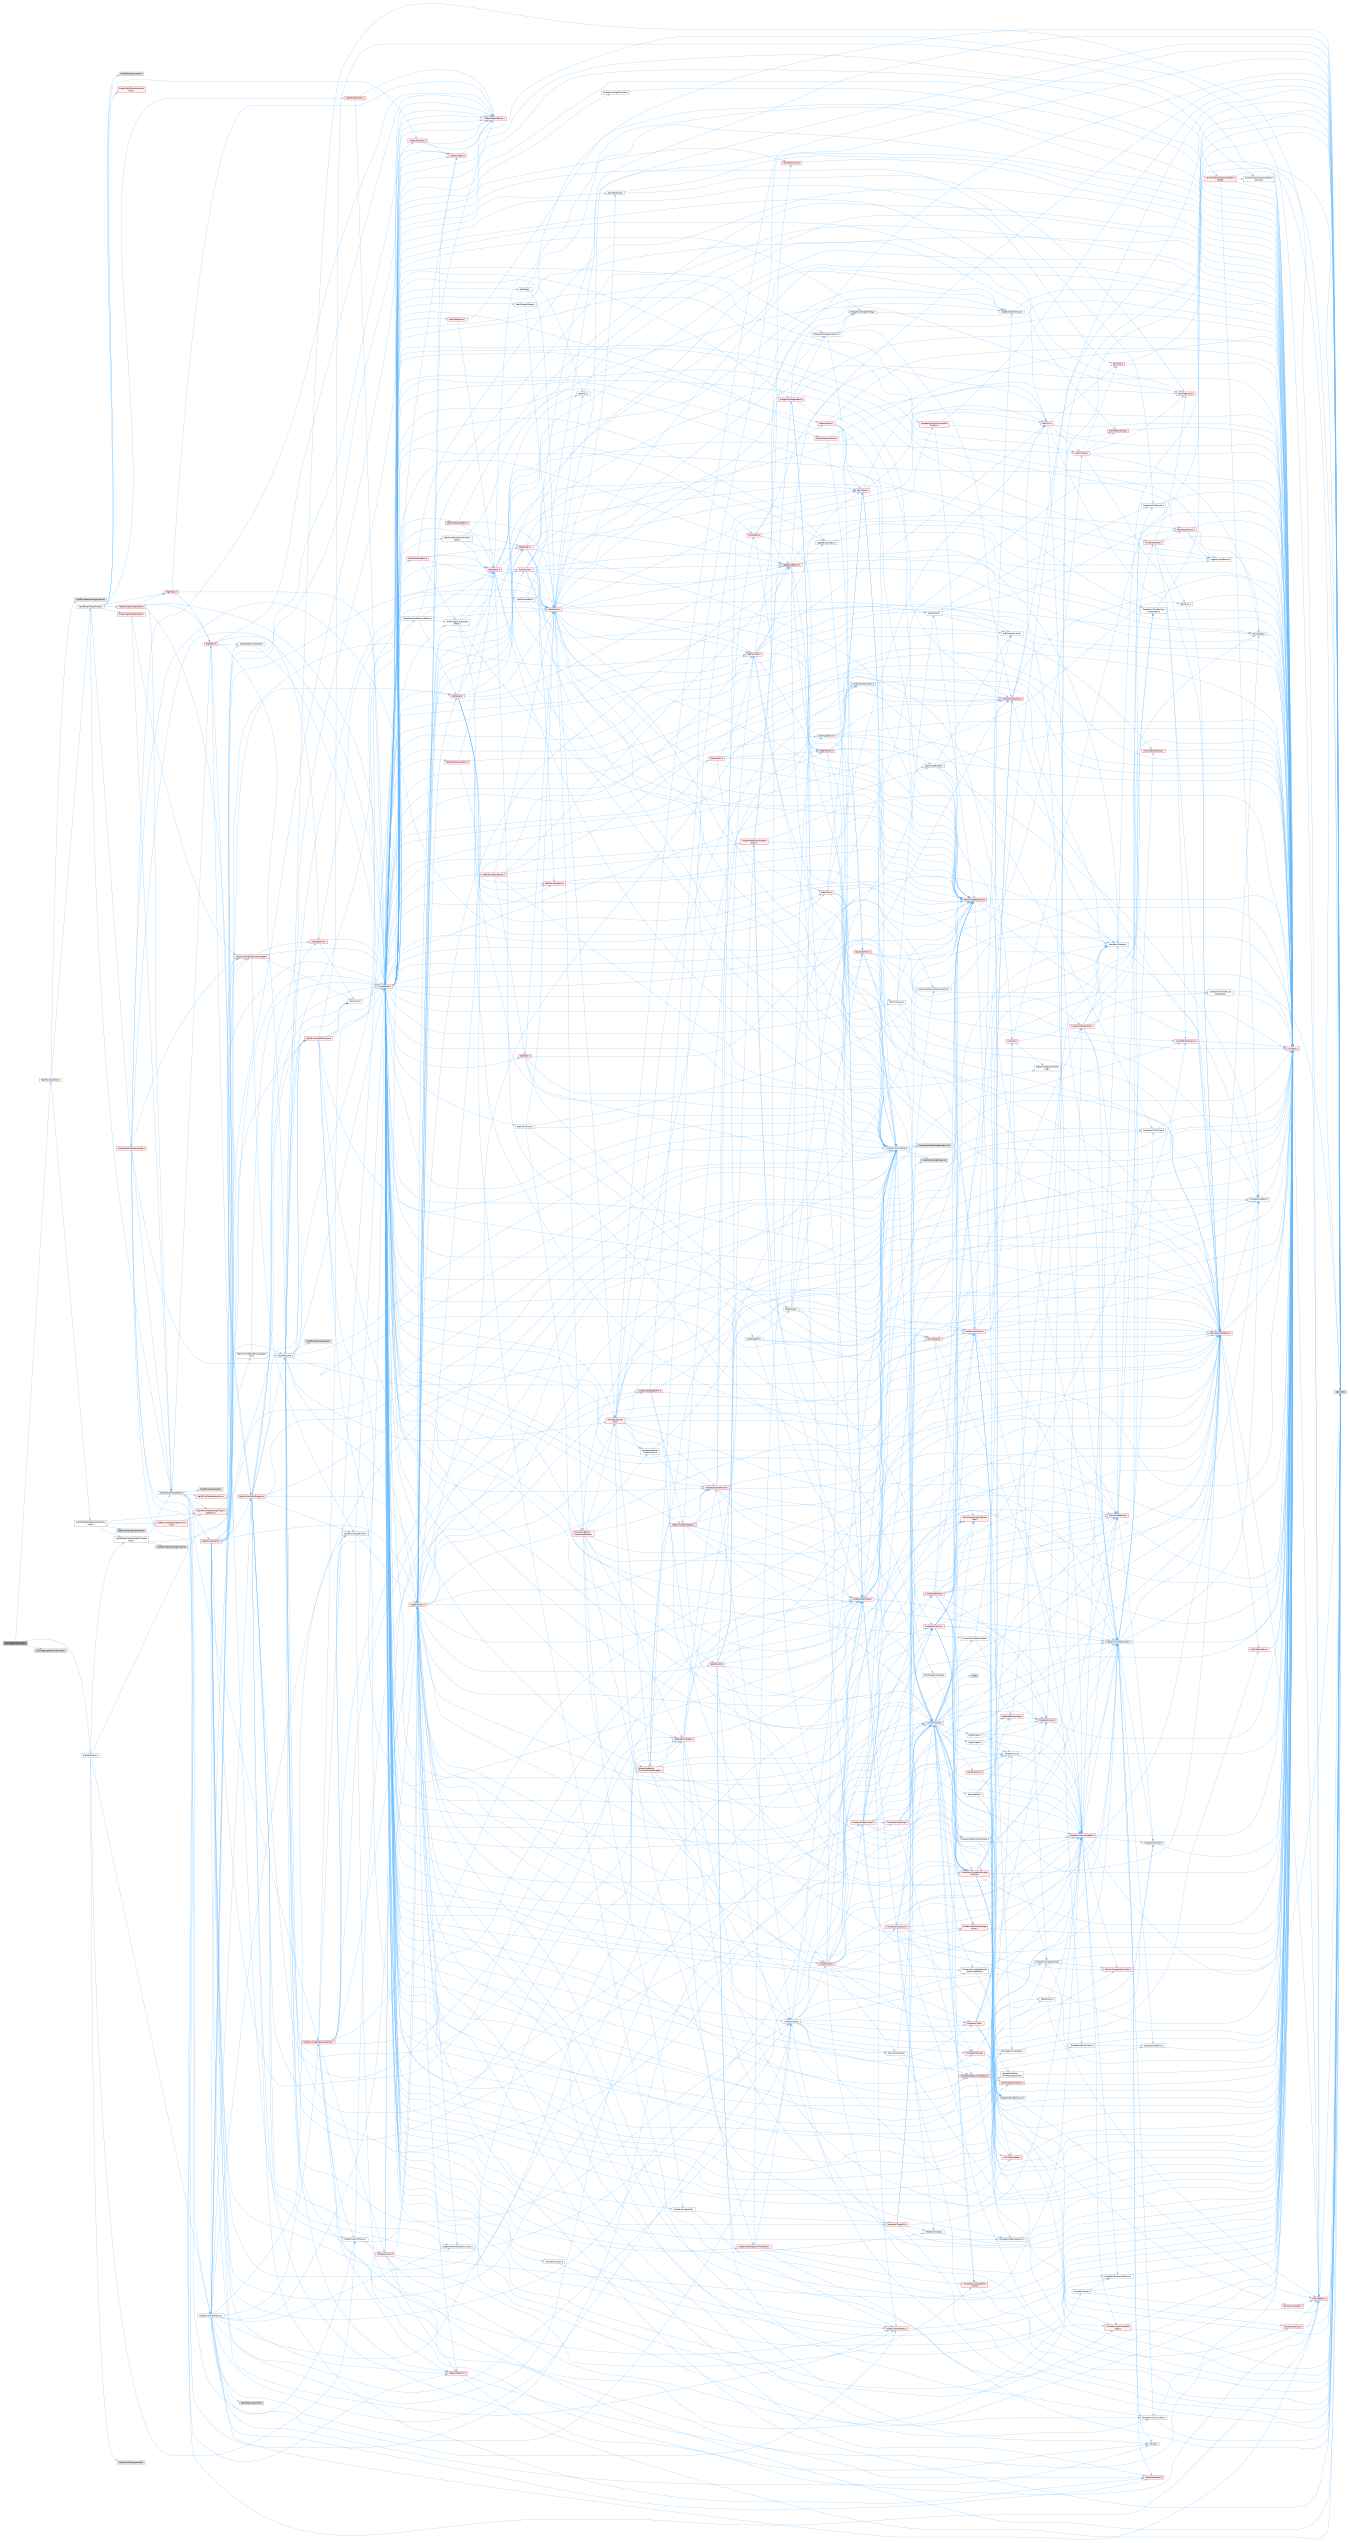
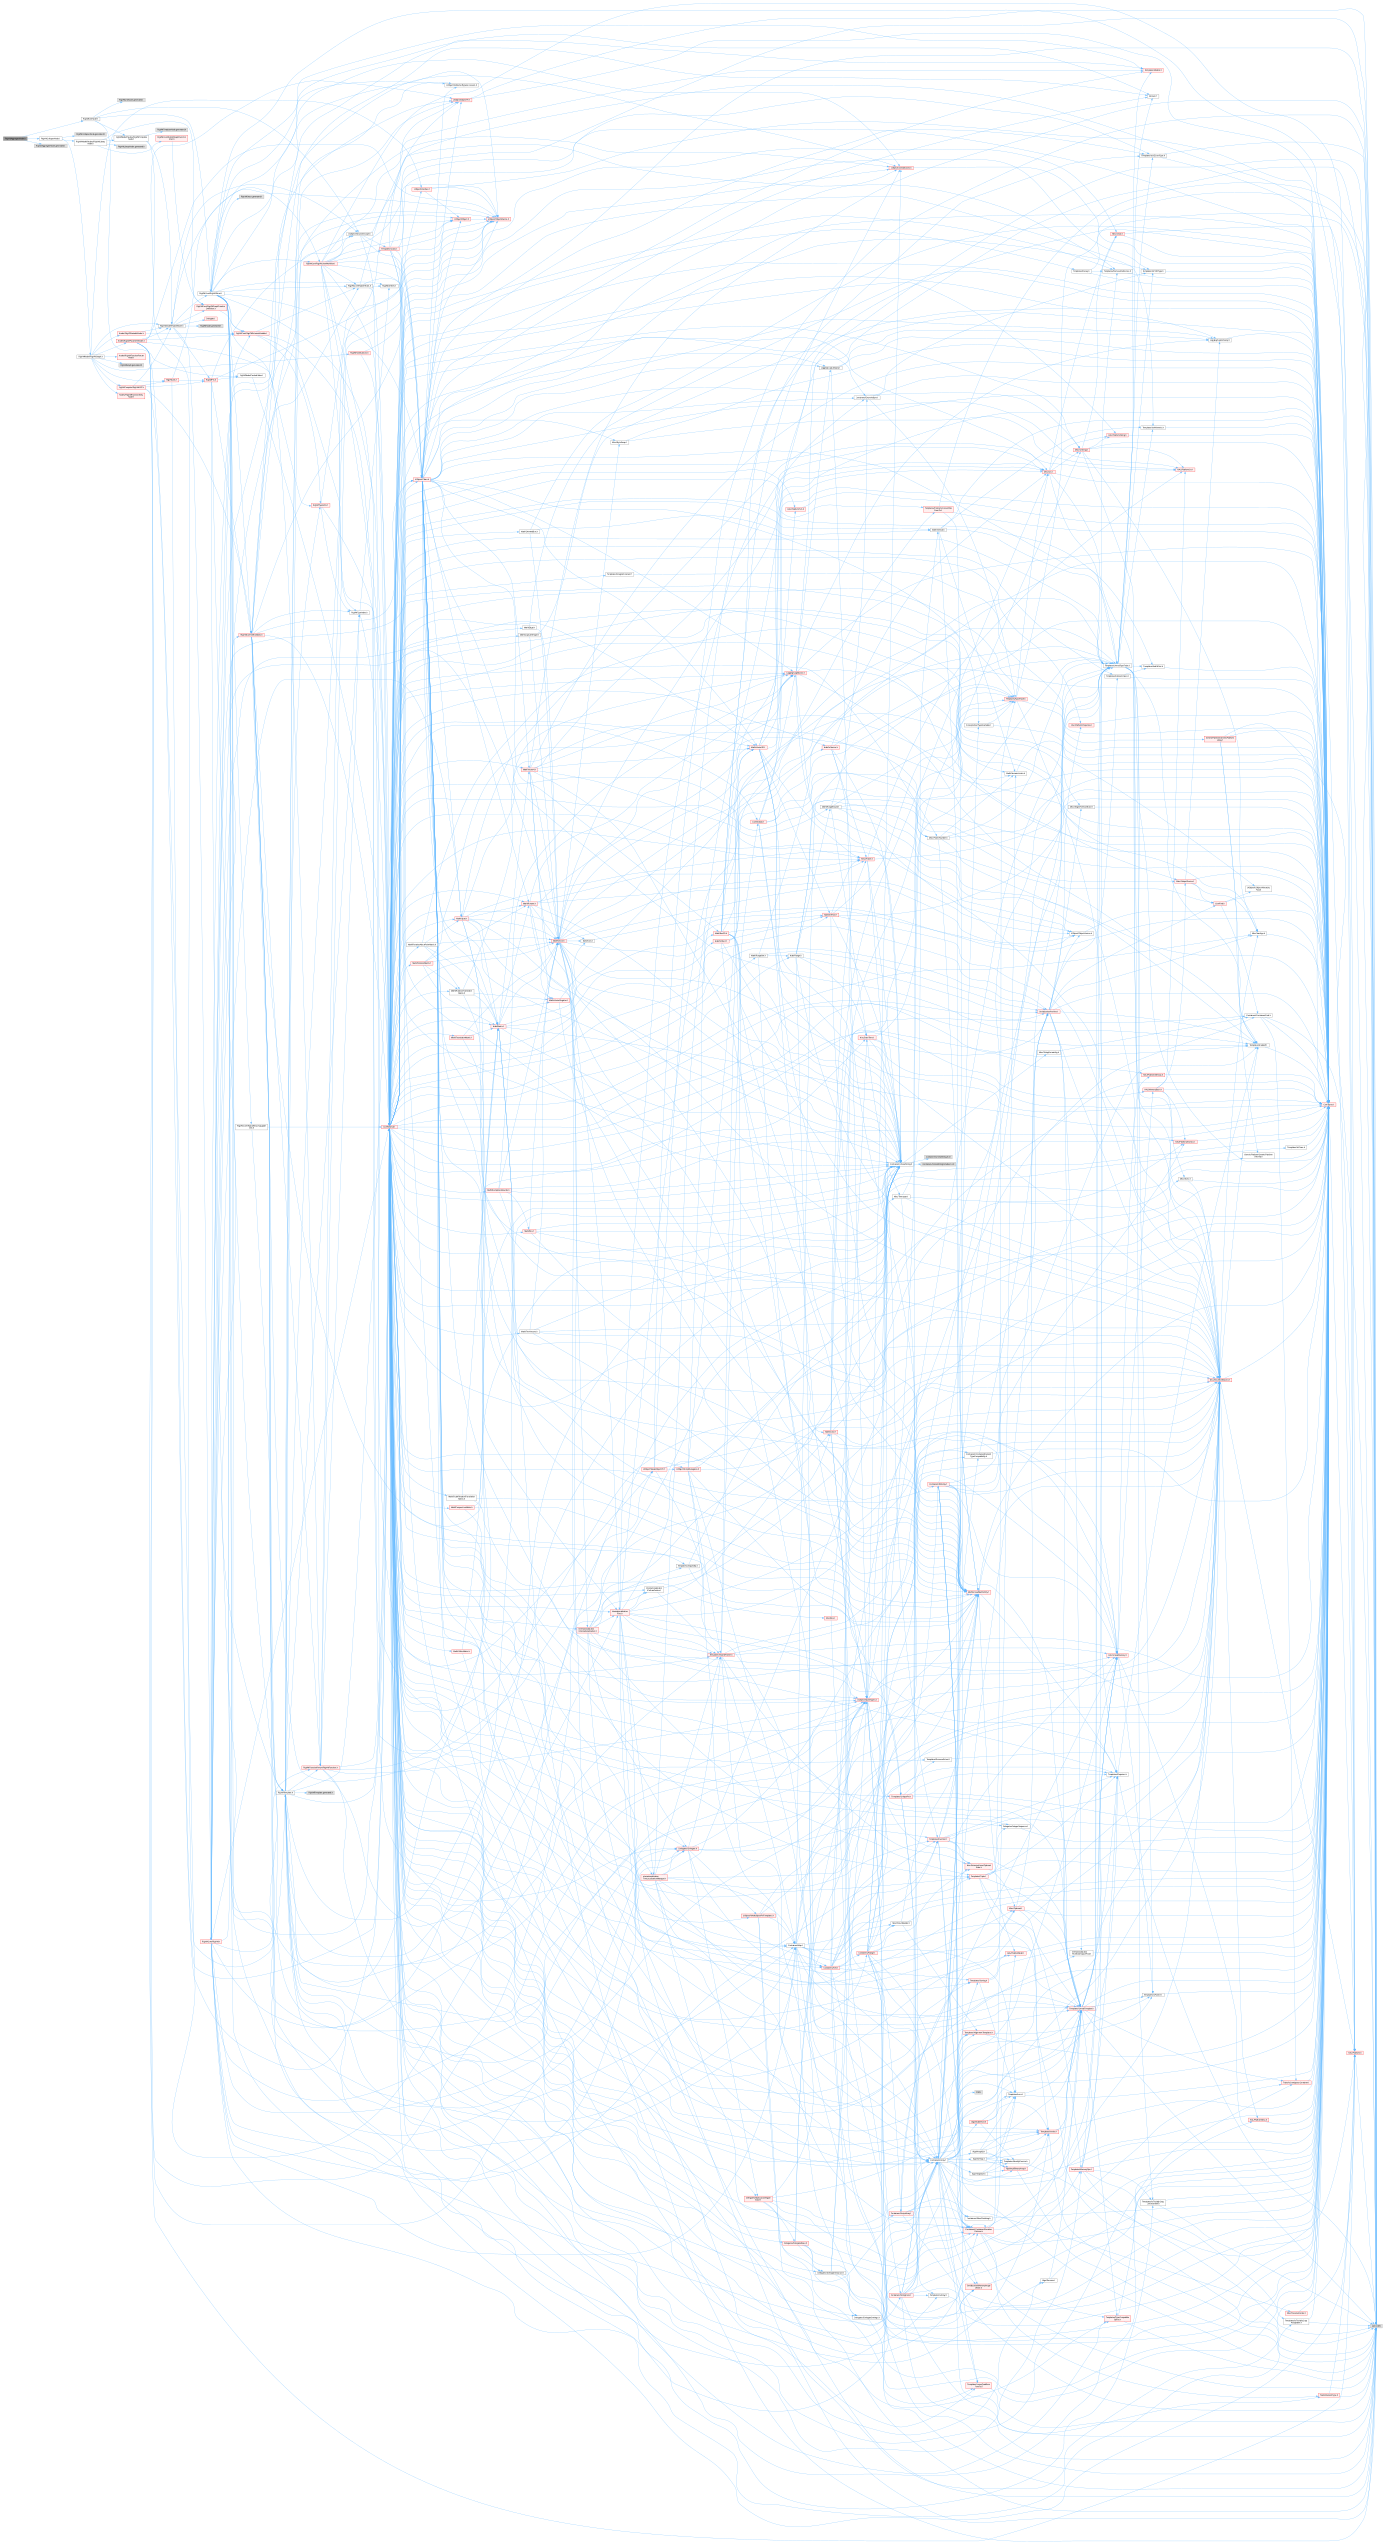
none -> (389, 286)
none -> (131, 396)
(826, 438) -> (831, 1618)
(1079, 772) -> (1201, 894)
(934, 989) -> (938, 1760)
(355, 1001) -> (360, 613)
(318, 1038) -> (321, 1768)
(598, 1205) -> (648, 841)
(949, 1433) -> (1003, 1883)
(211, 1496) -> (211, 319)
(252, 1496) -> (252, 635)
(863, 1823) -> (867, 1953)
(975, 1839) -> (979, 2219)
(1033, 2132) -> (1071, 2361)
